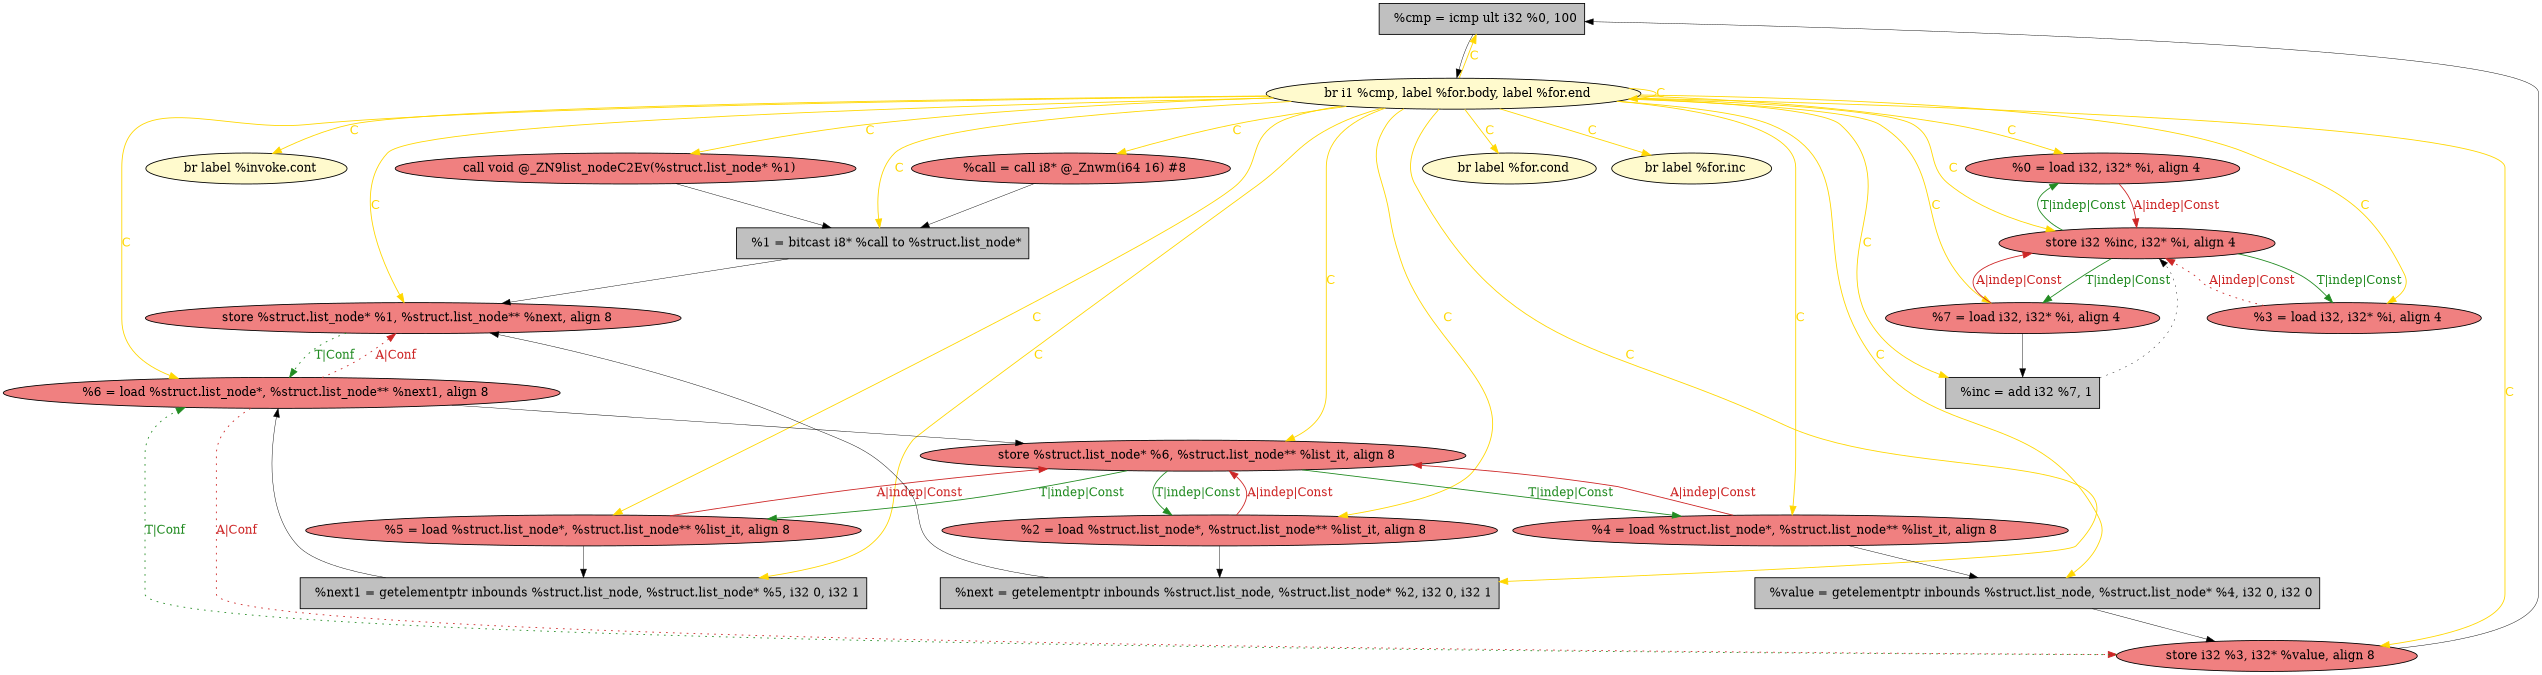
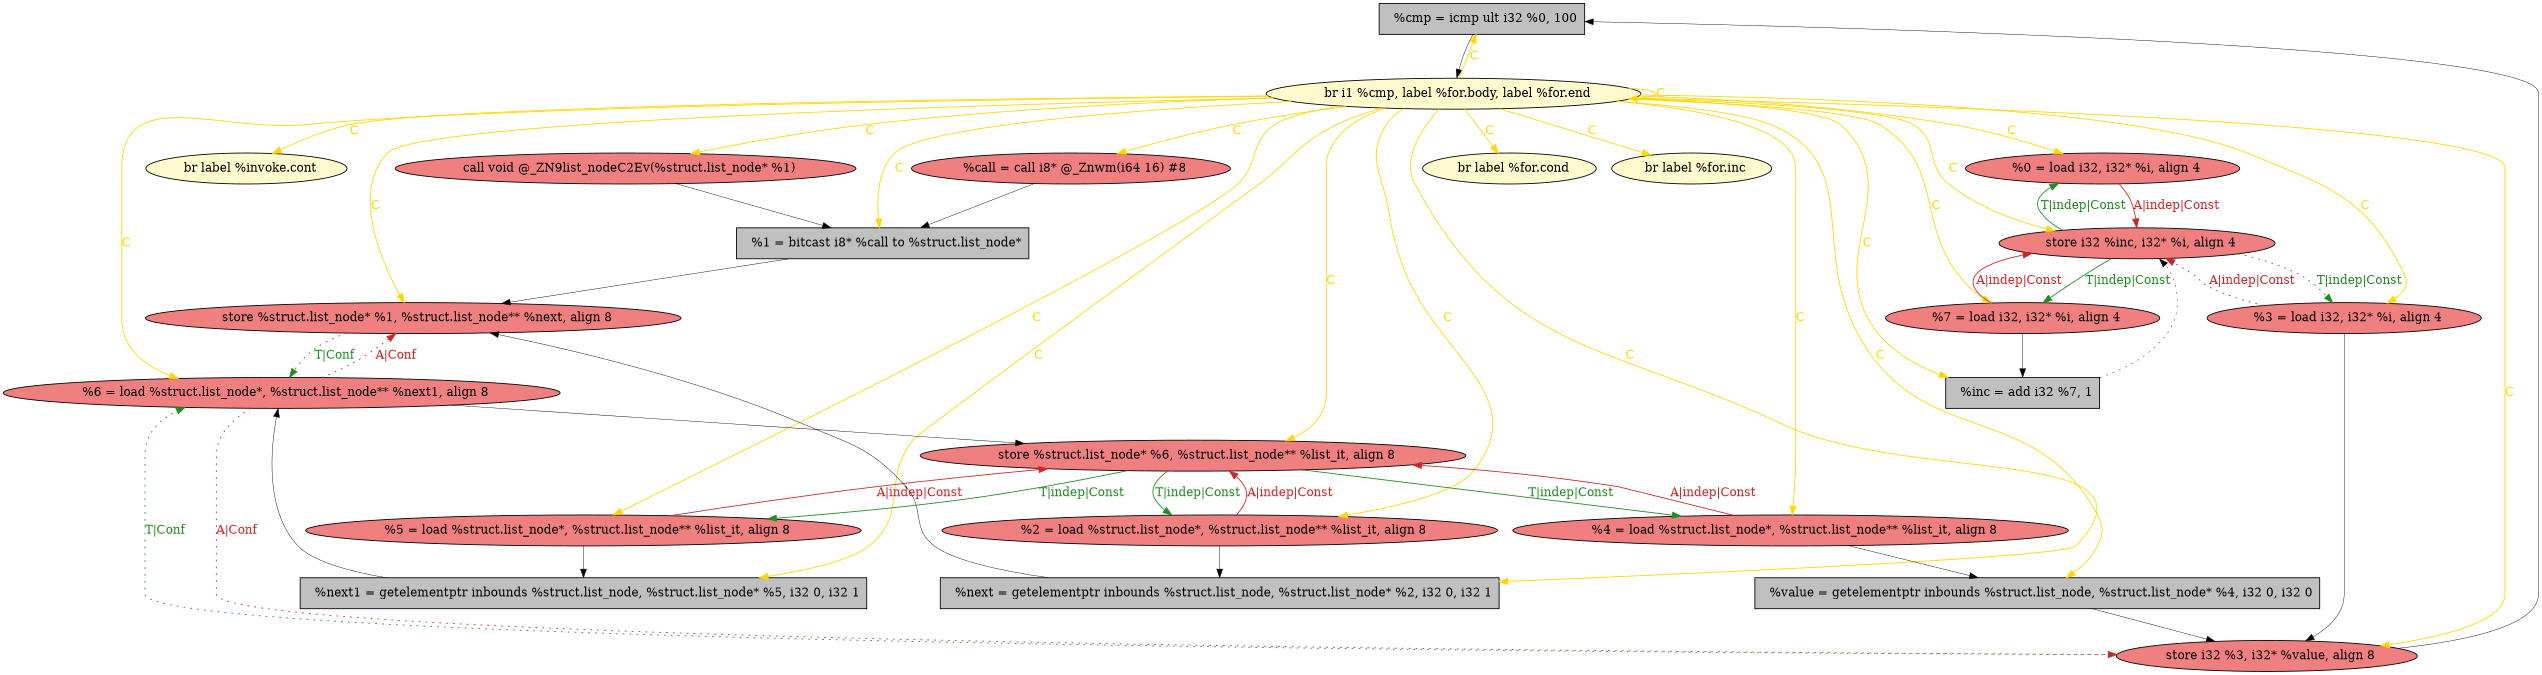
(2286, 268) -> (2286, 268)
none -> (2344, 492)
